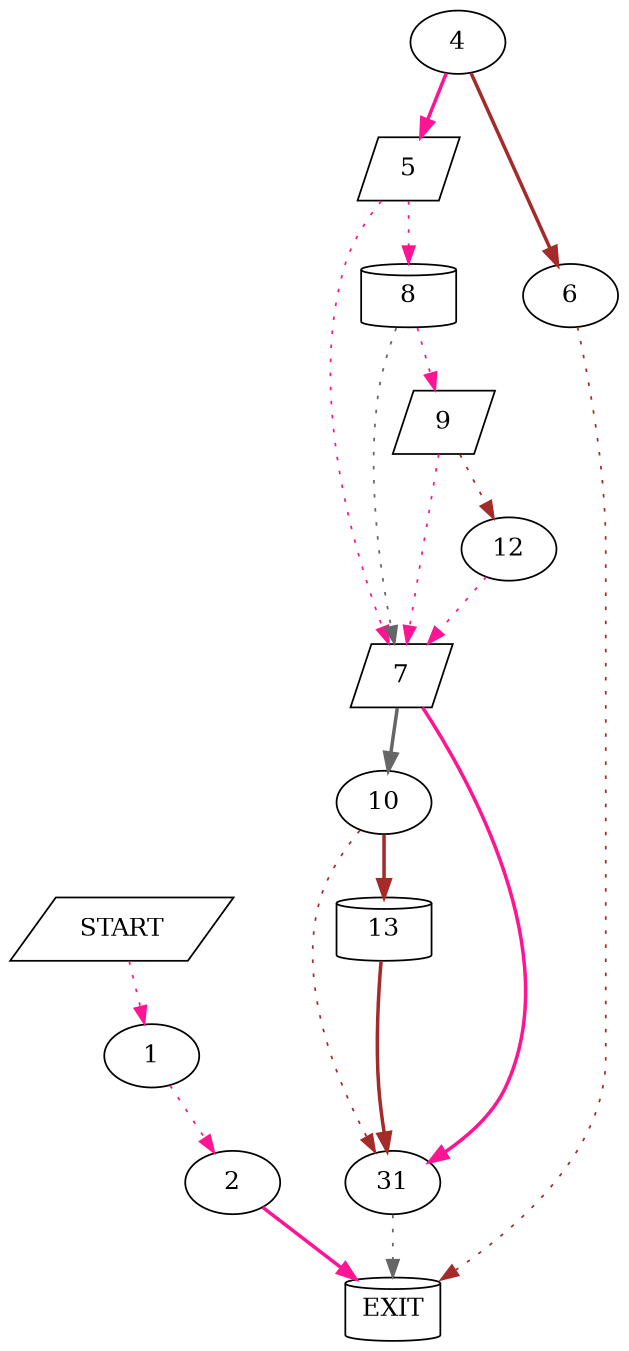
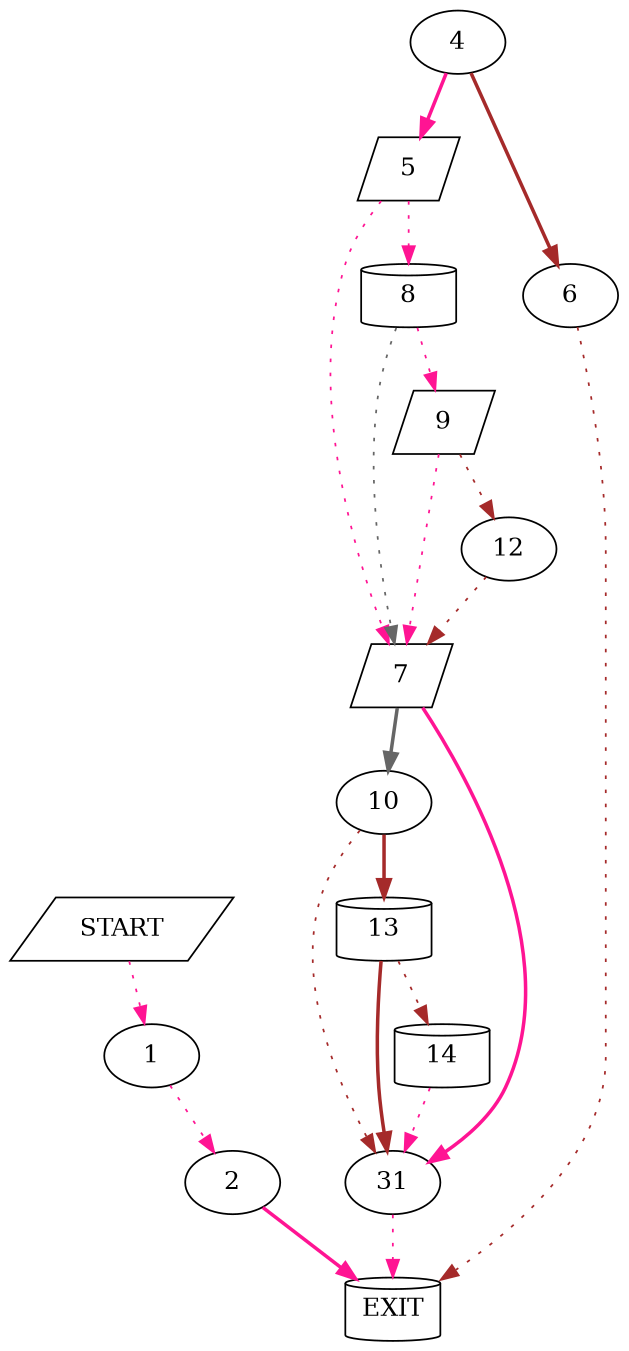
(463, 604) -> (463, 604)
none -> (442, 1056)
(393, 1237) -> (393, 1237)
